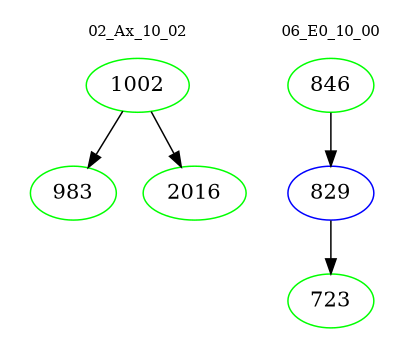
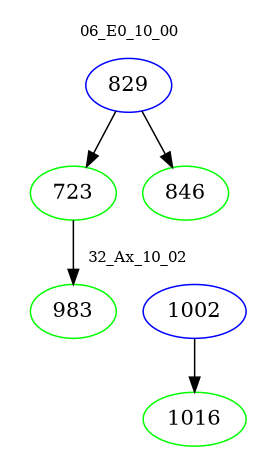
(138, 32) -> (138, 258)
(138, 85) -> (195, 311)
(331, 132) -> (154, 133)
(110, 133) -> (73, 253)
(195, 193) -> (195, 419)
